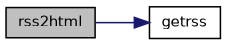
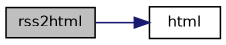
(185, 23) -> (185, 23)
